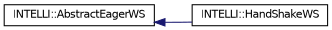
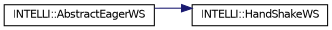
(179, 22) -> (168, 8)
